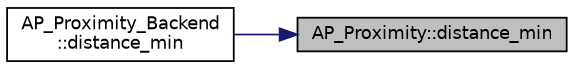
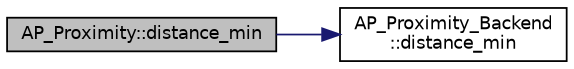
(257, 35) -> (299, 35)
